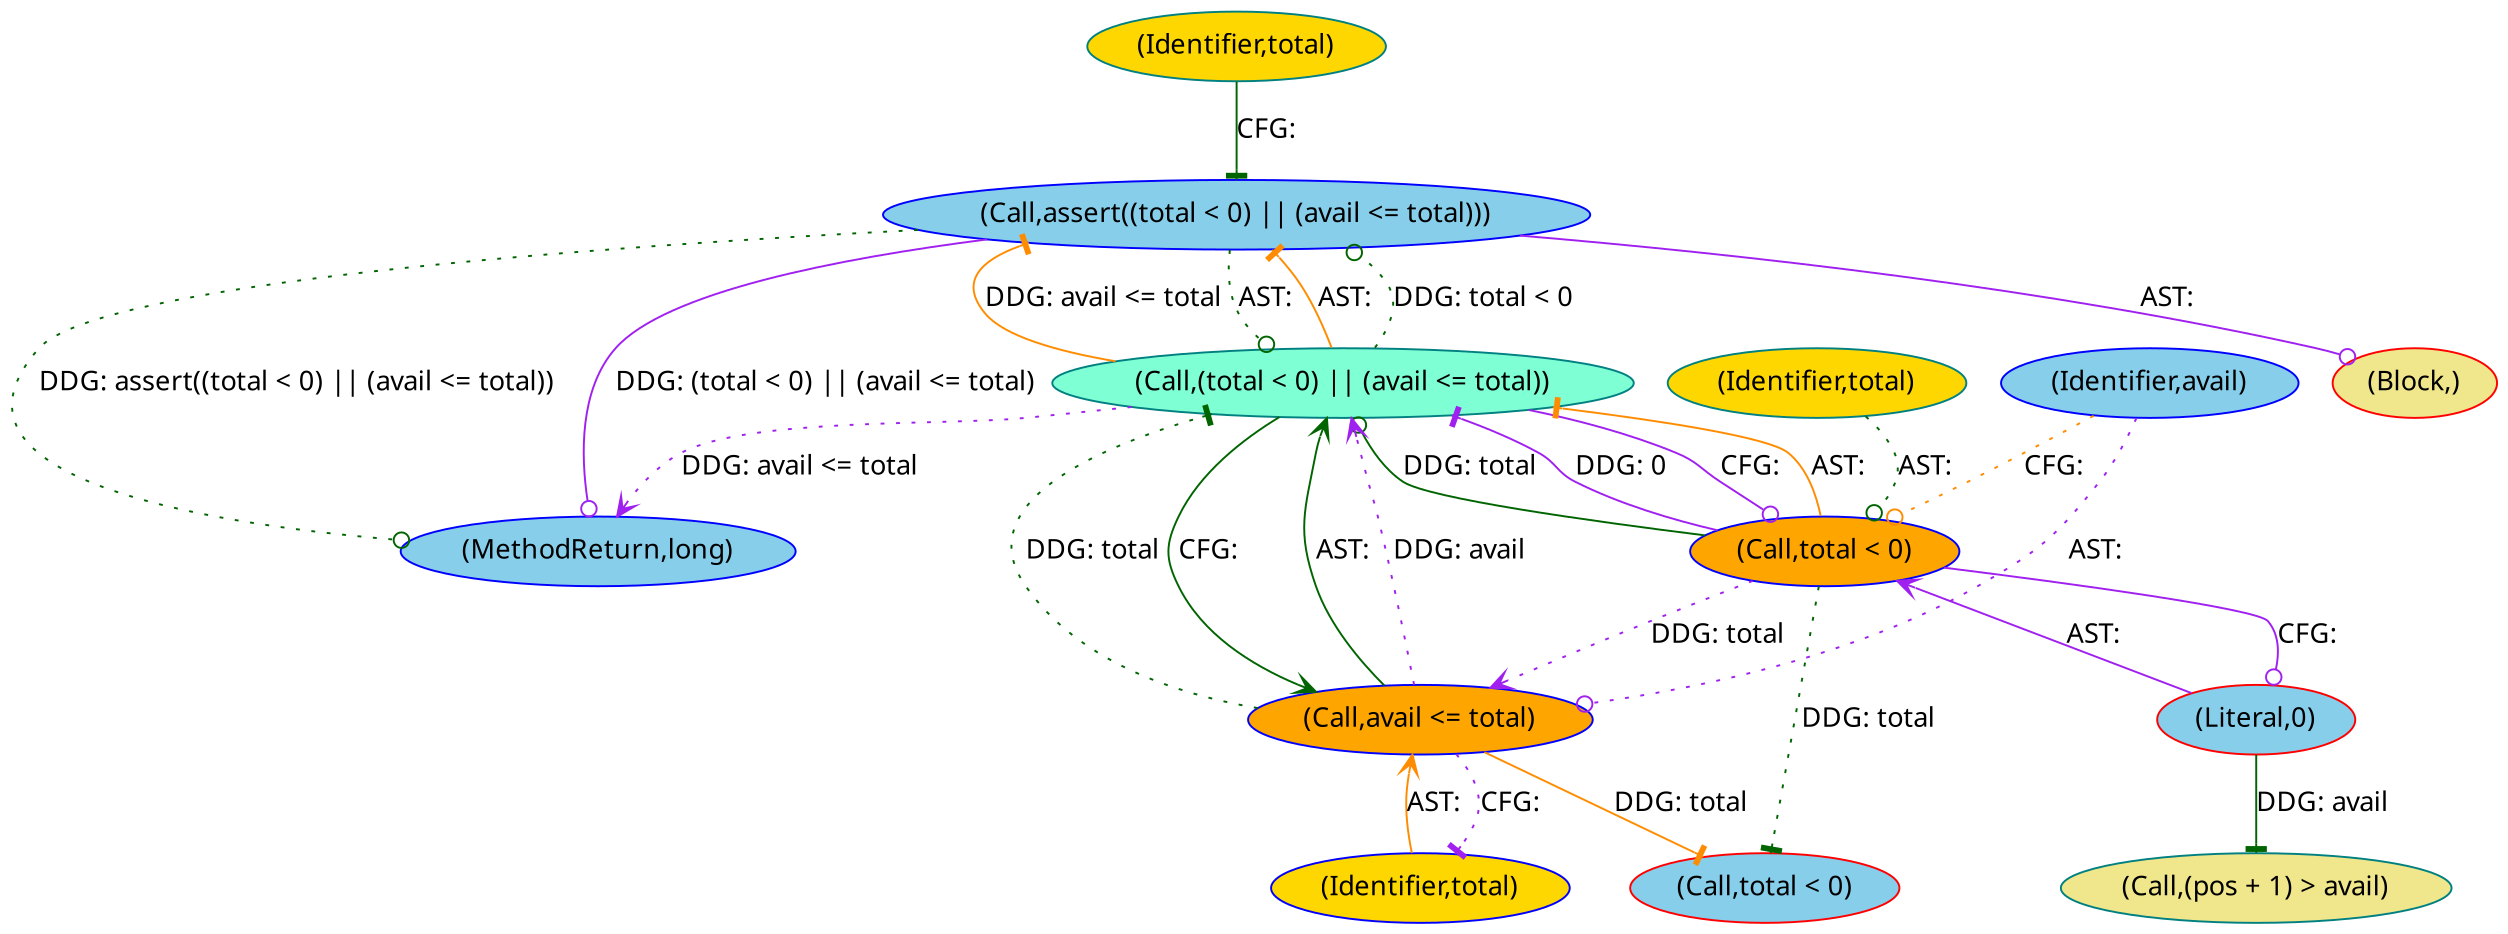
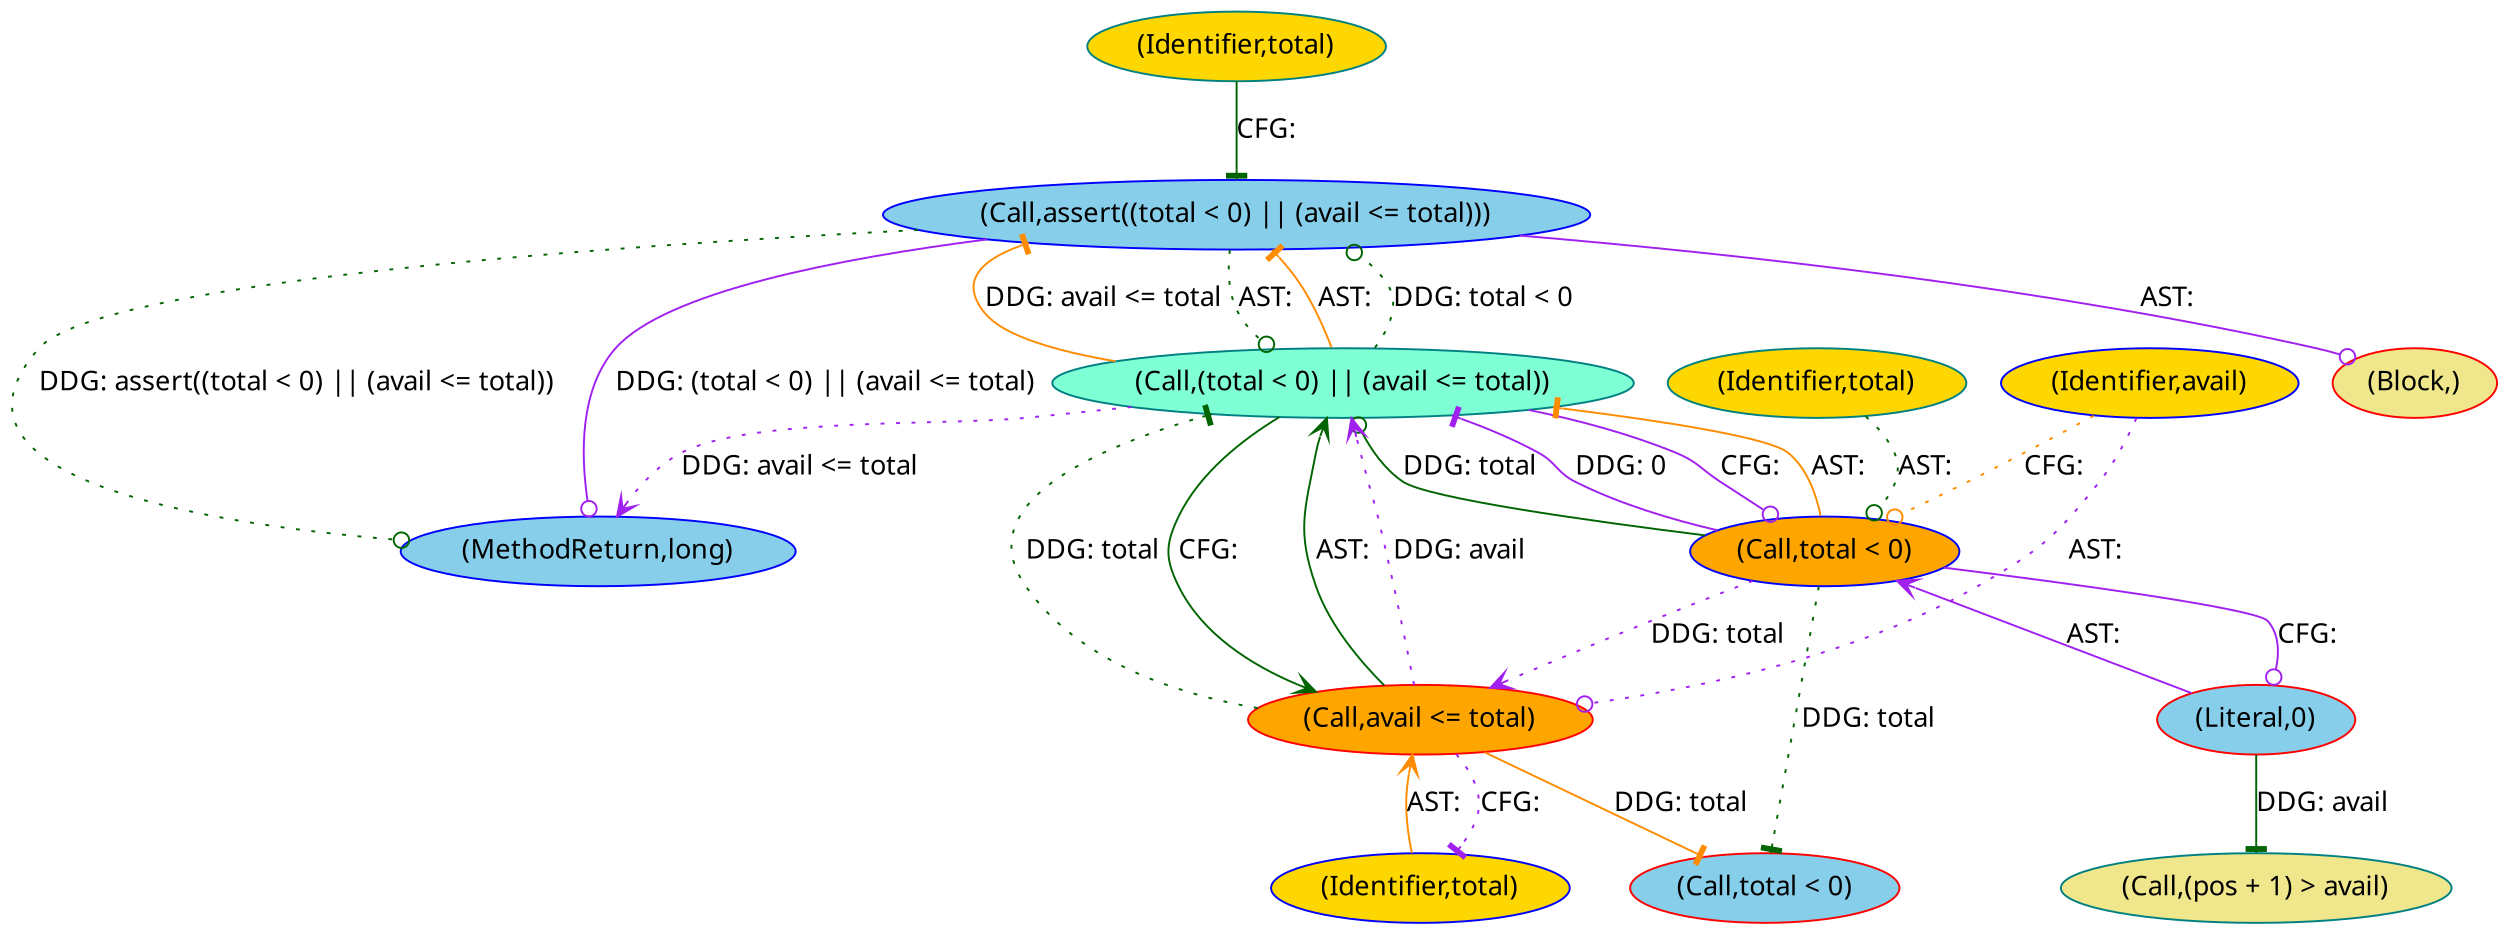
(2150, 383) -> (2150, 383)
(1420, 720) -> (1420, 720)
